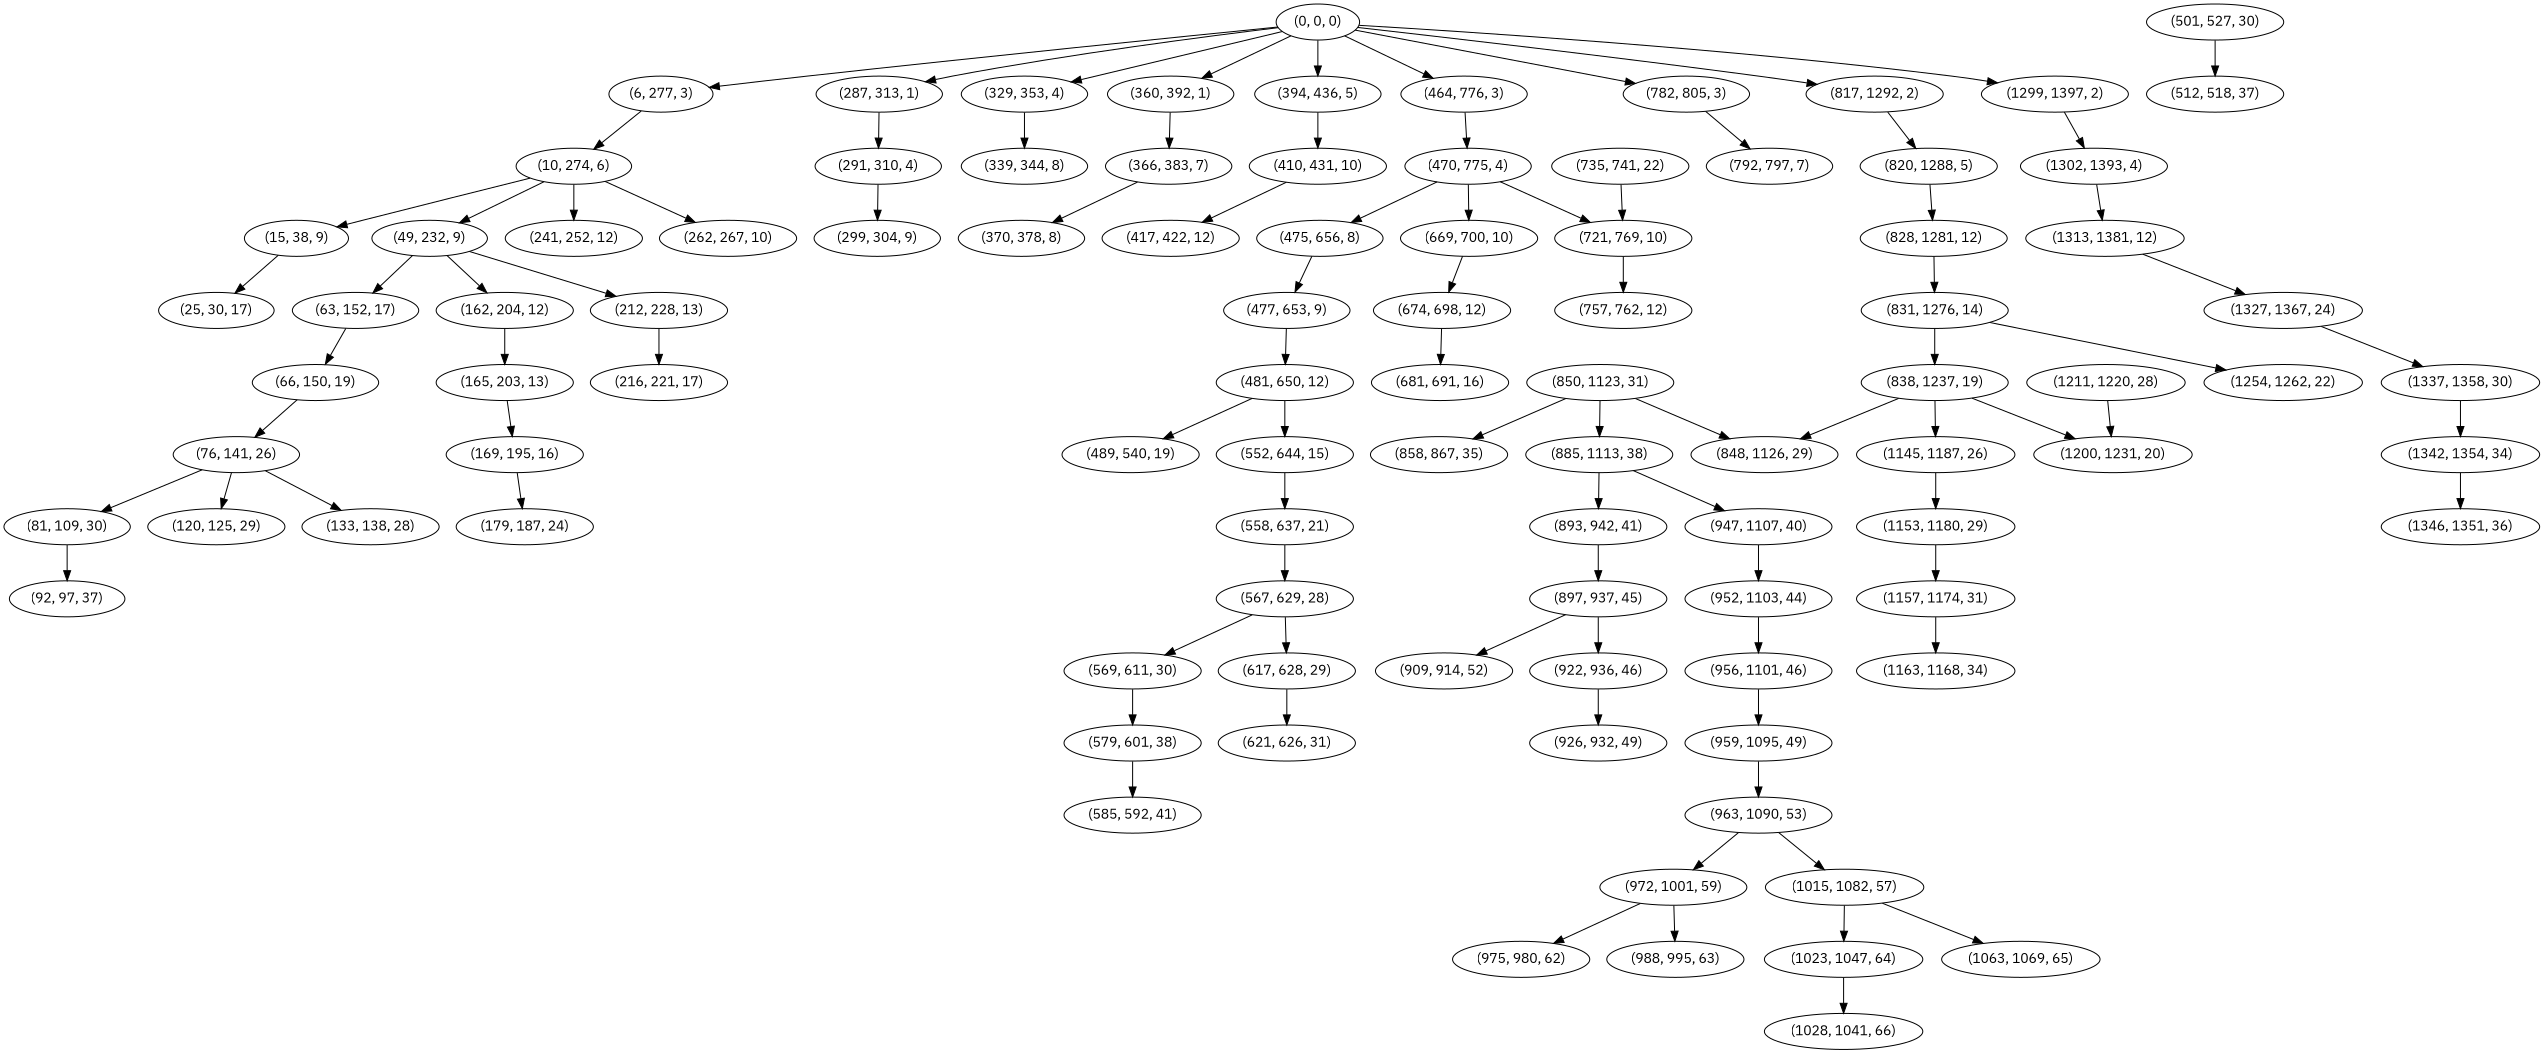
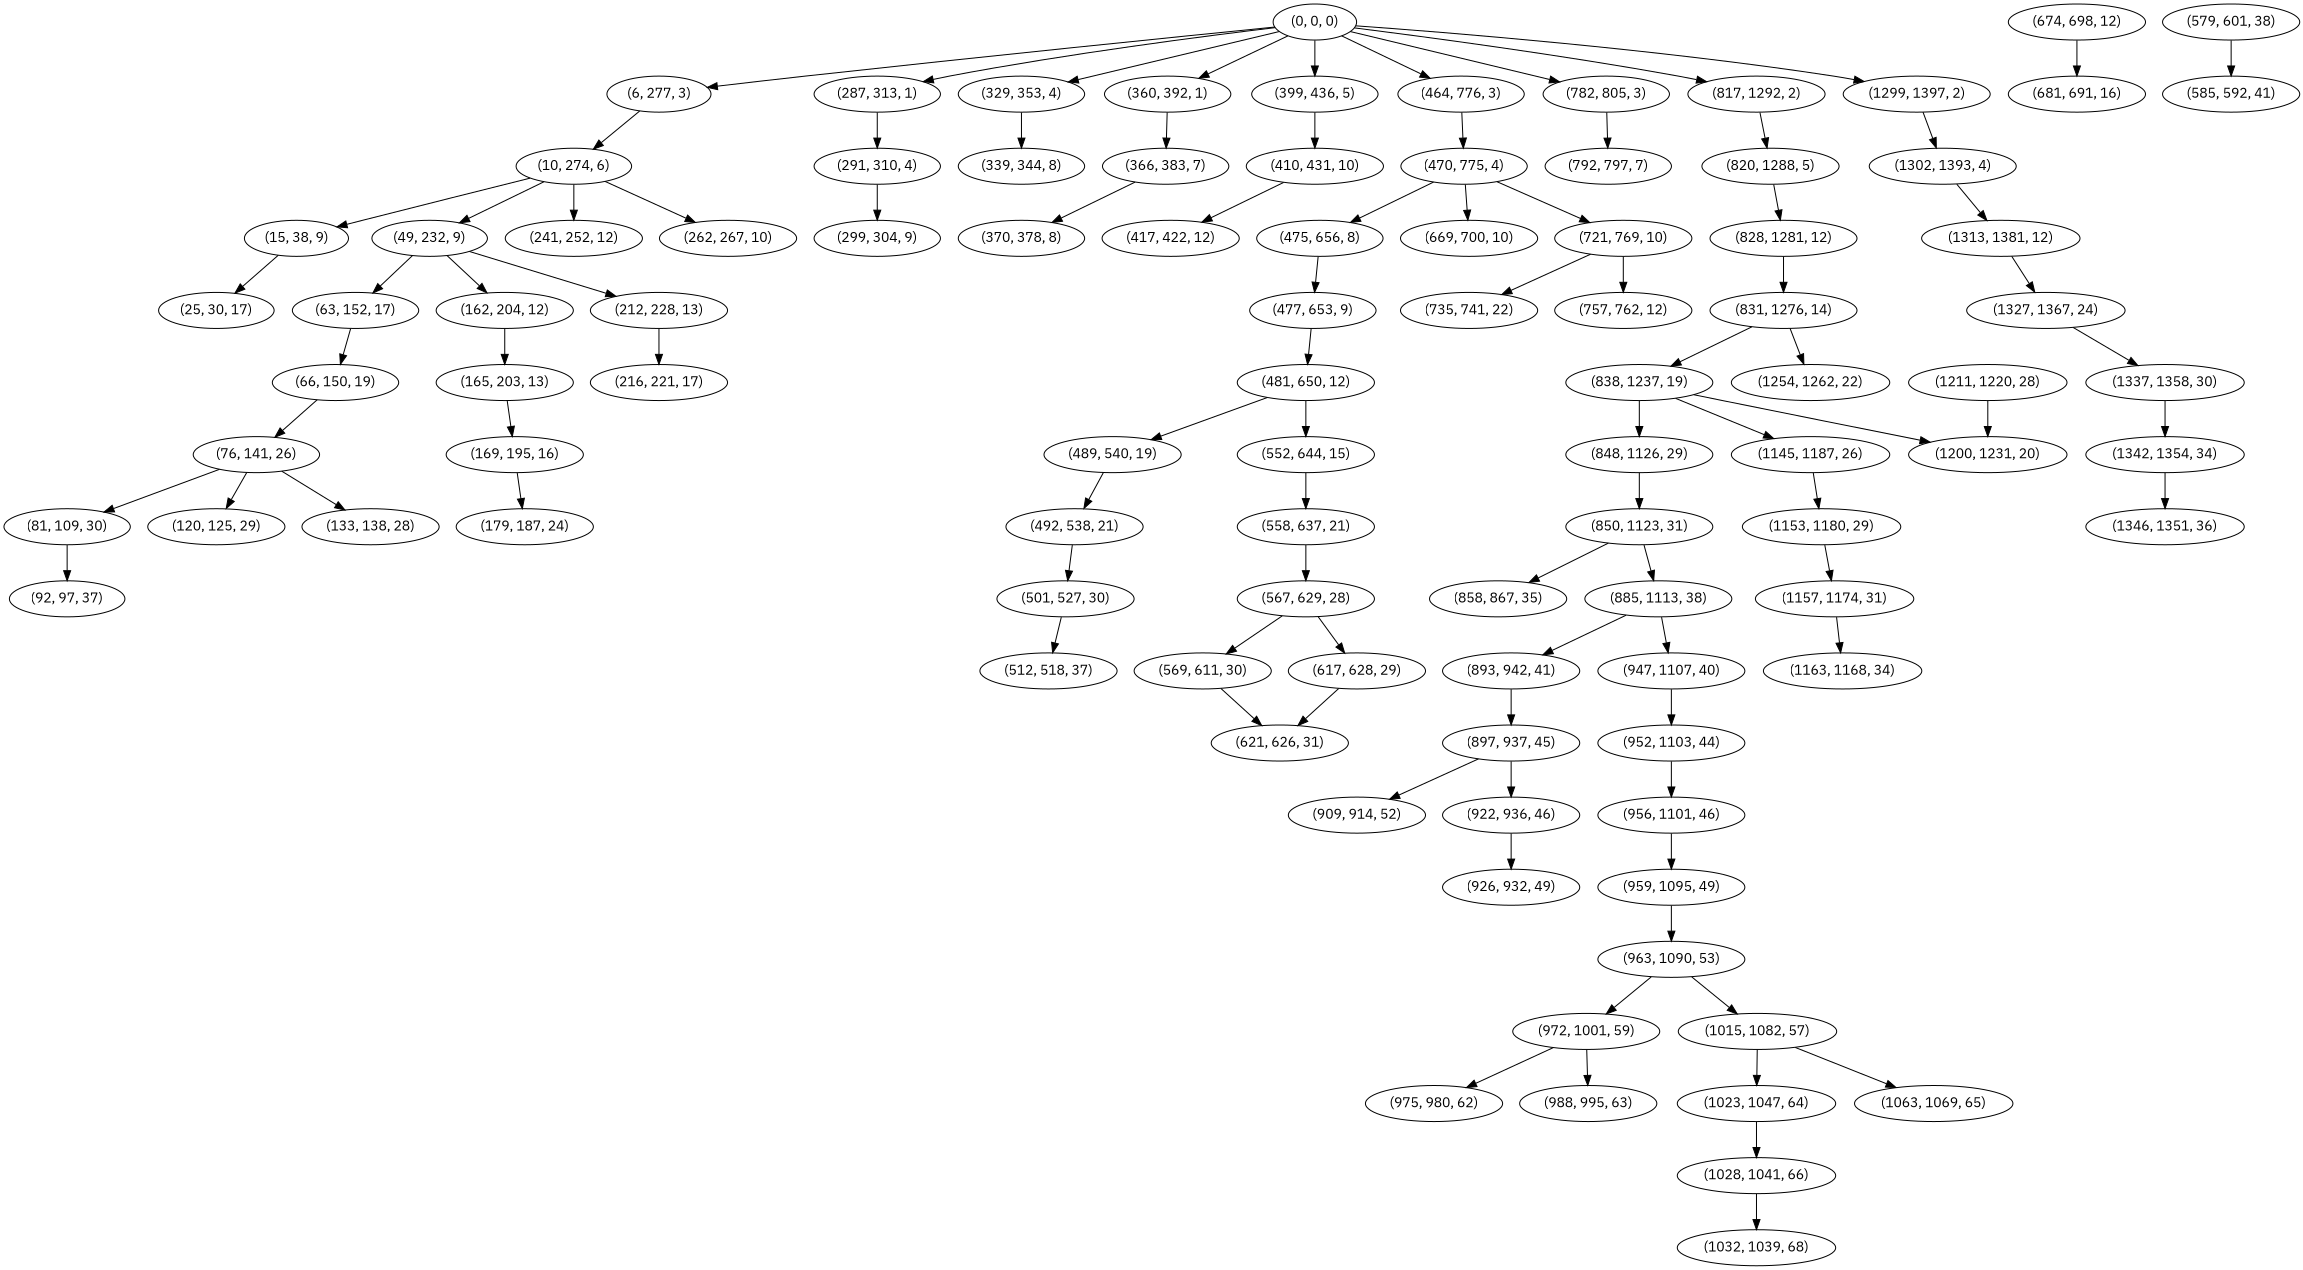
(1318, 94) -> (1315, 94)
(1622, 197) -> (1551, 272)
(1457, 269) -> none
(1678, 417) -> (1639, 486)
none -> (1074, 527)
(1133, 702) -> (1238, 704)
none -> (1756, 1248)
